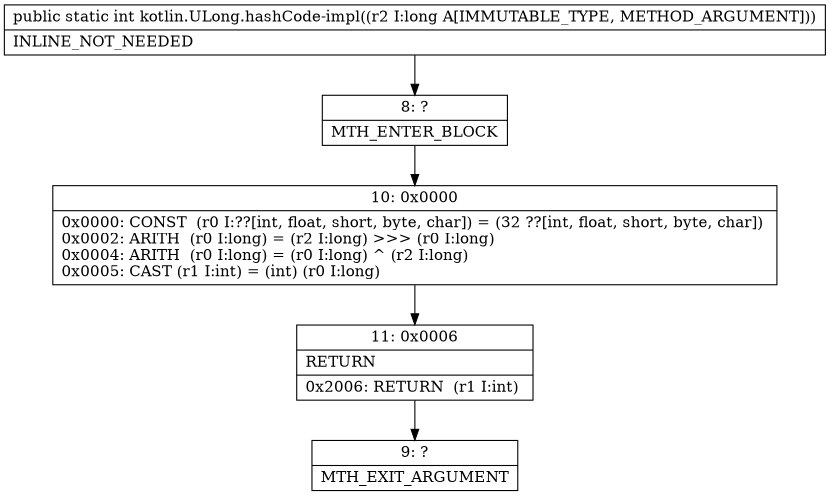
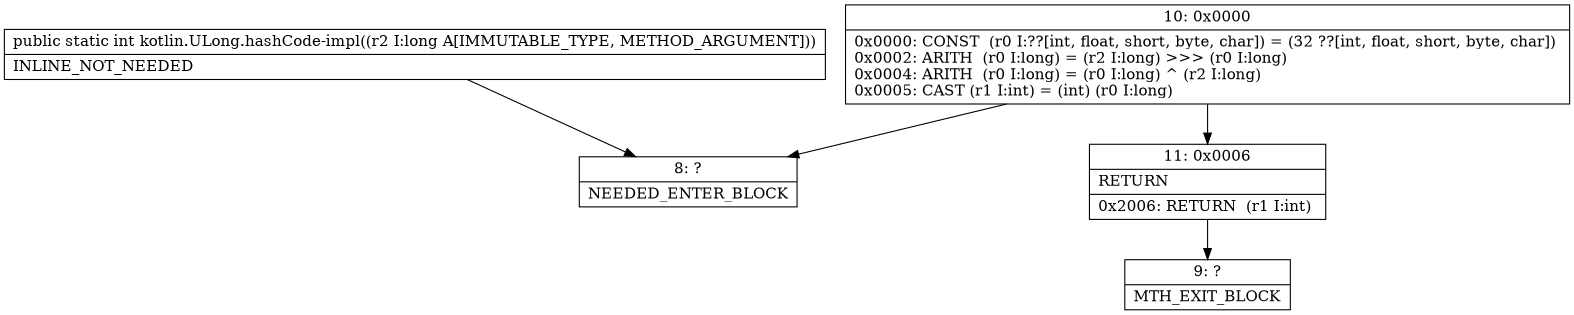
(415, 132) -> (688, 194)
(415, 160) -> (902, 129)
(415, 477) -> (1208, 297)
